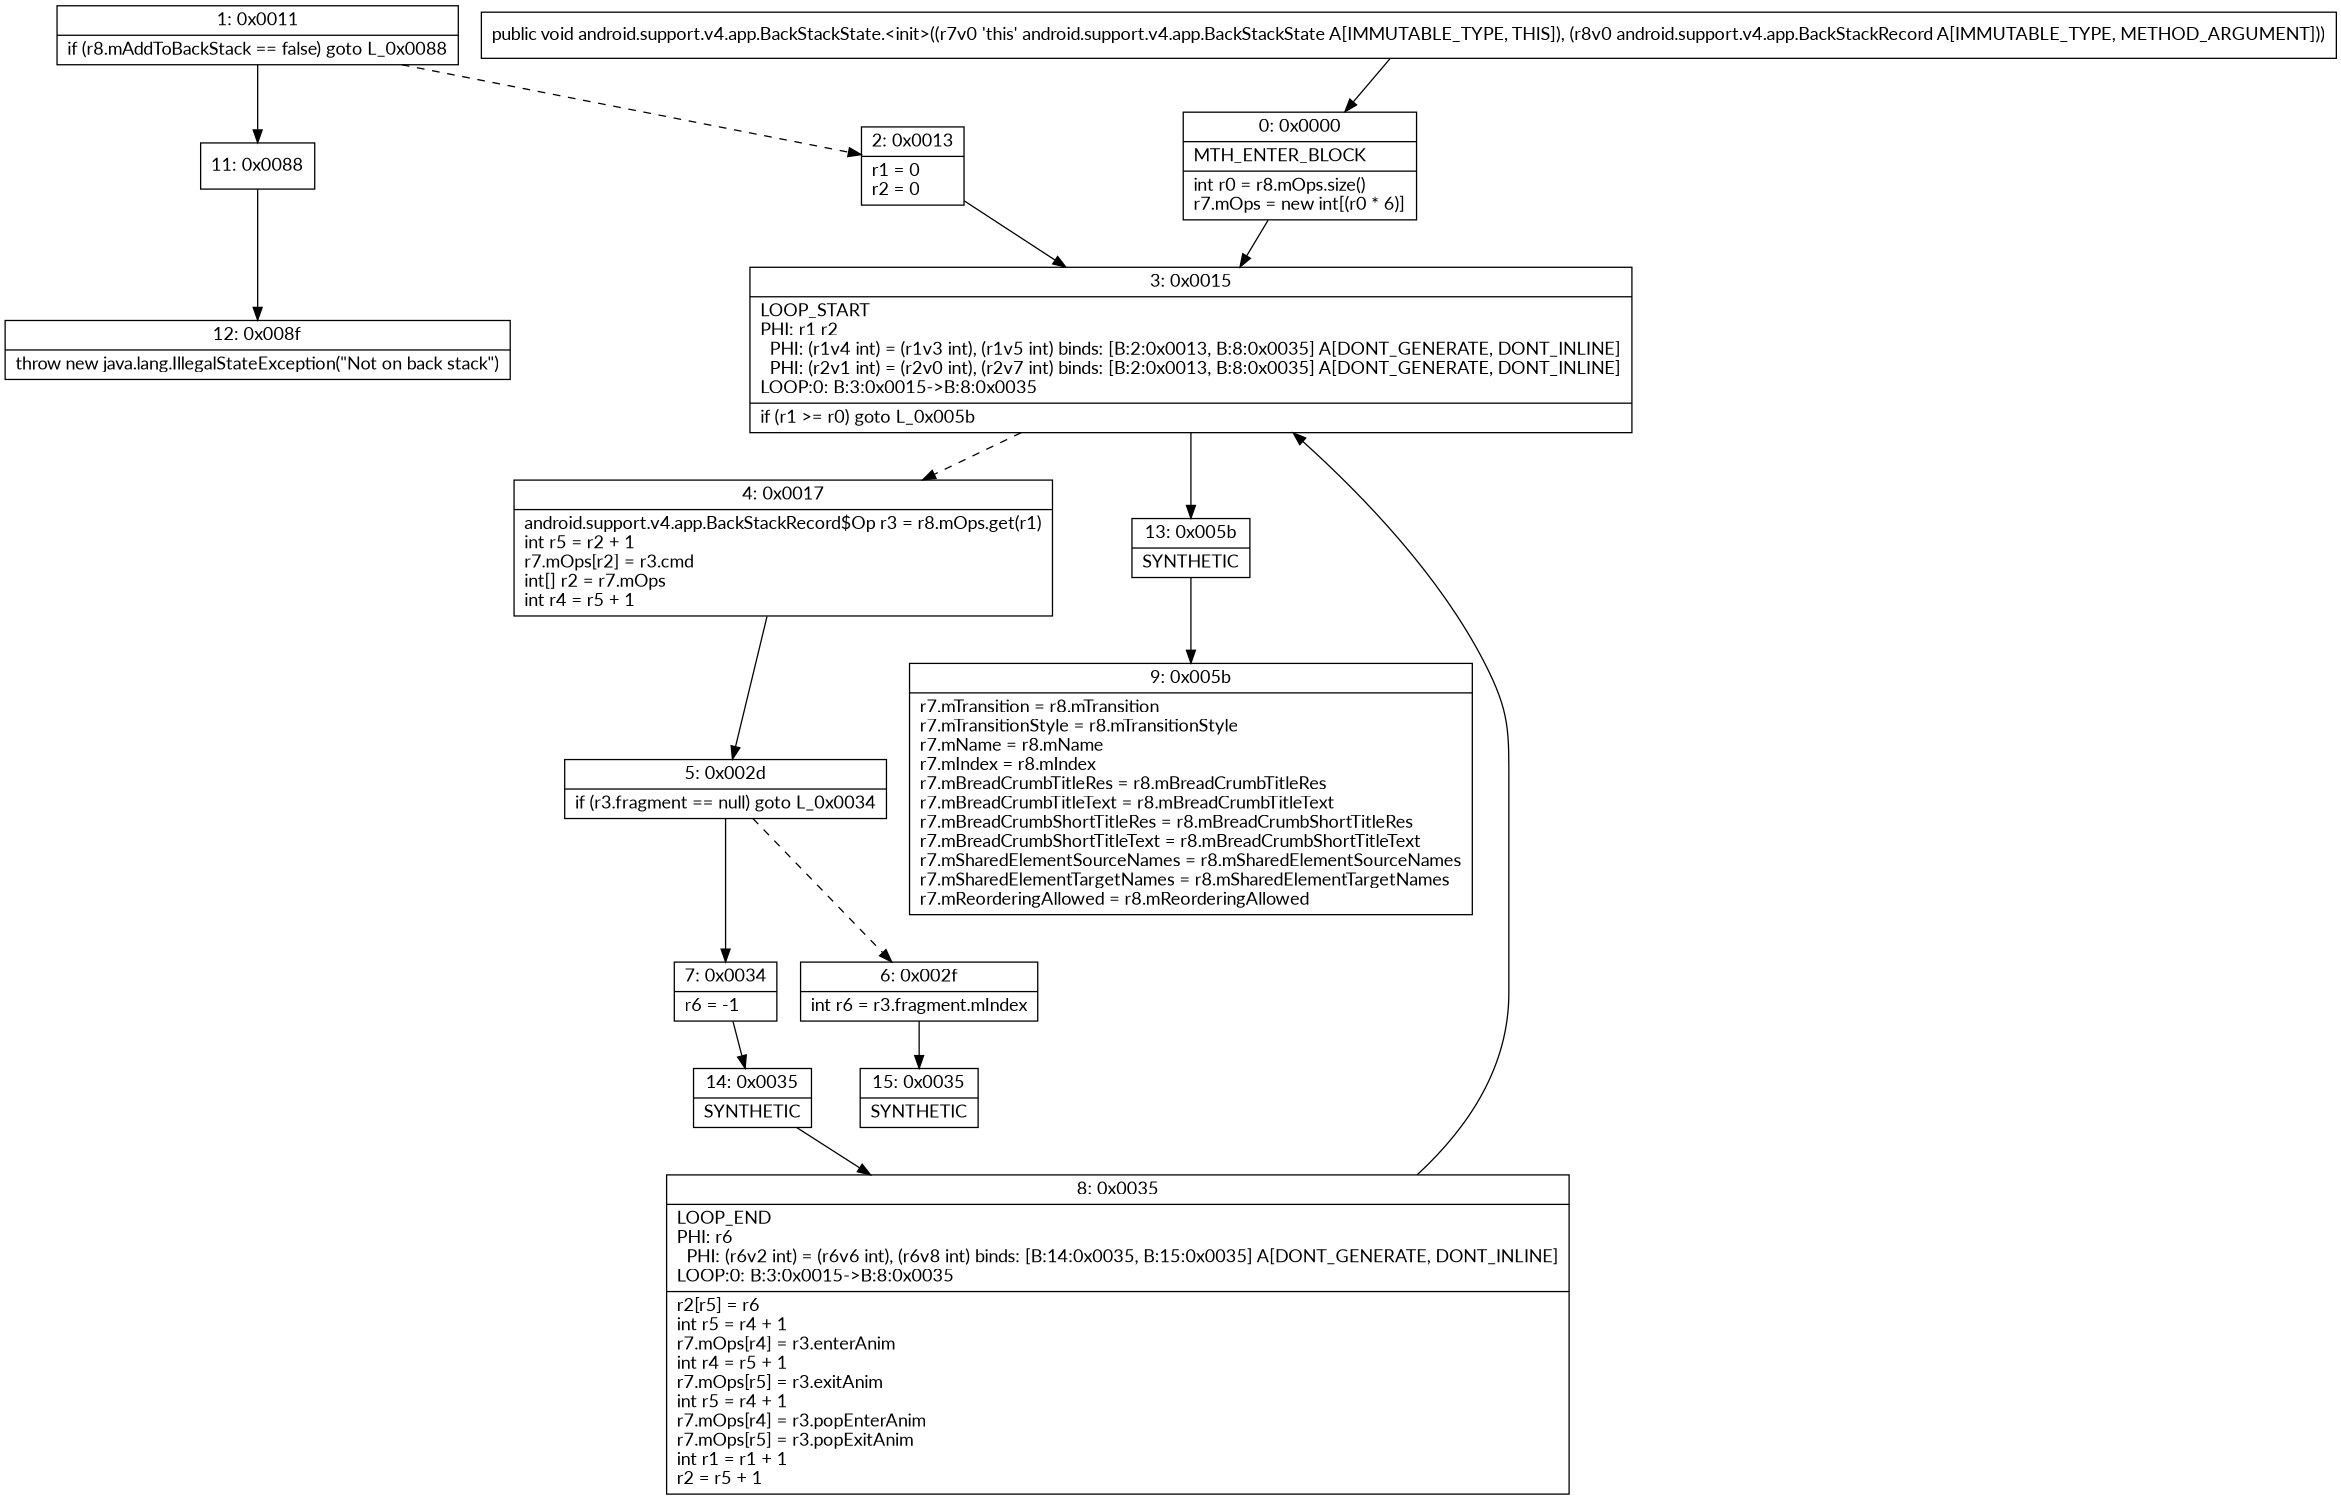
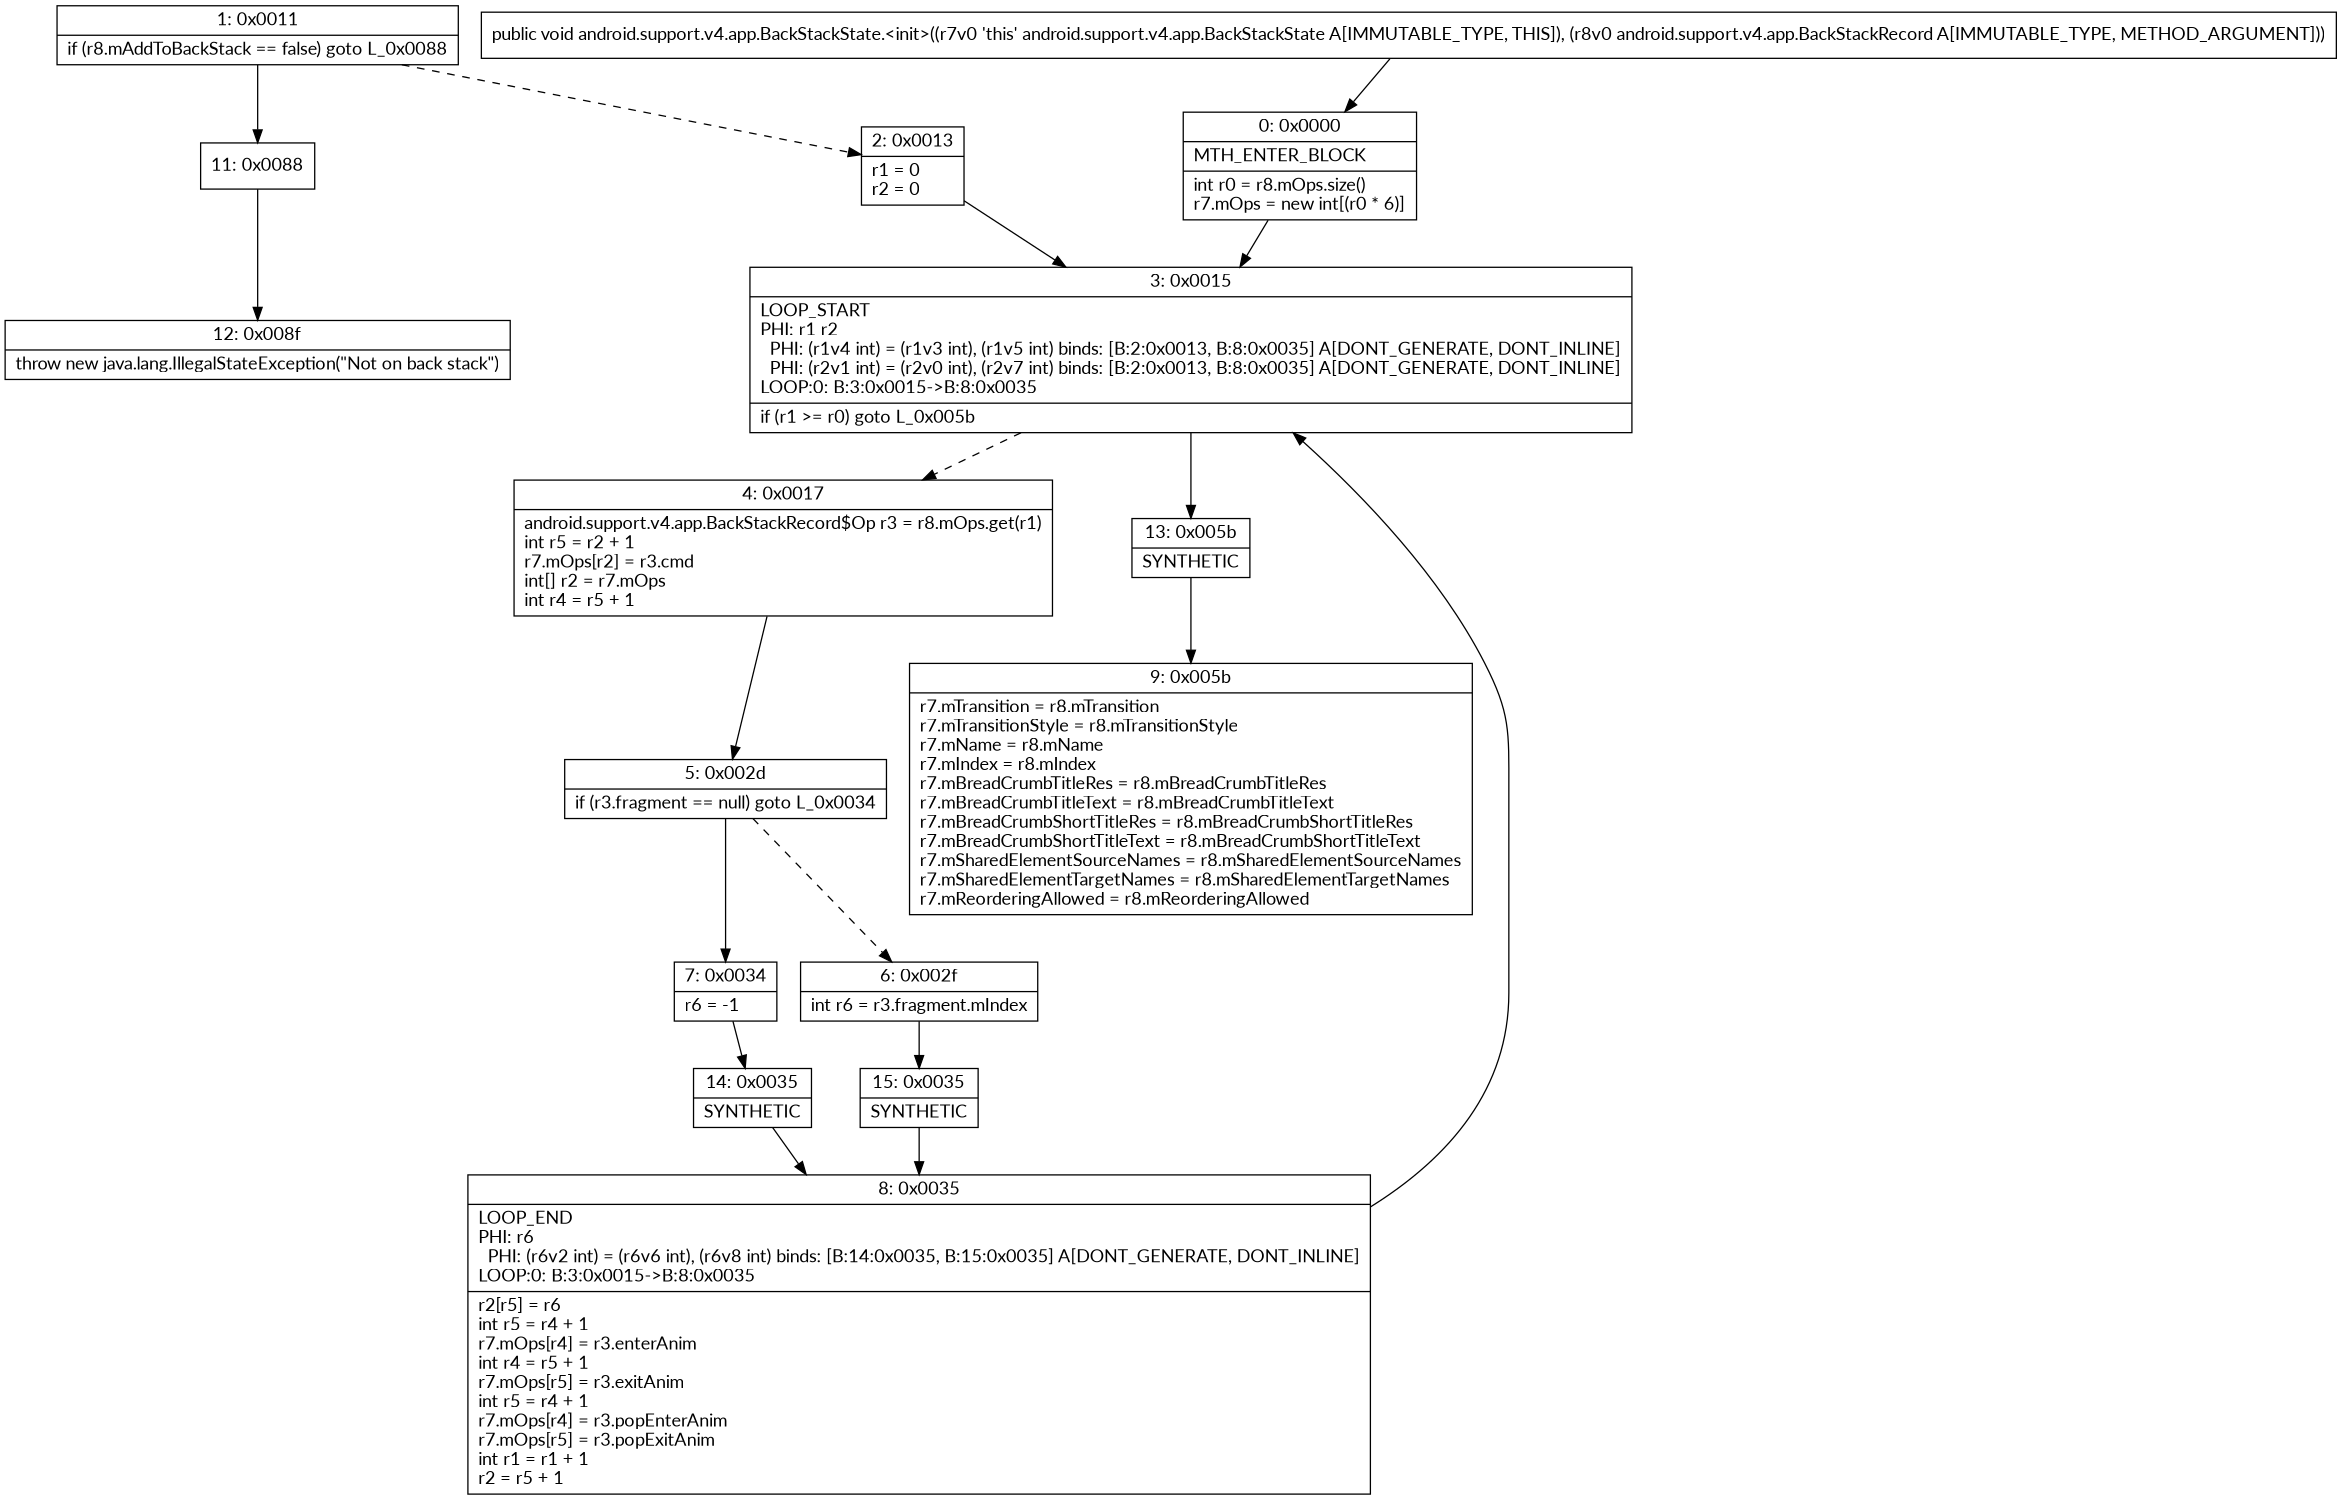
none -> (919, 1144)
